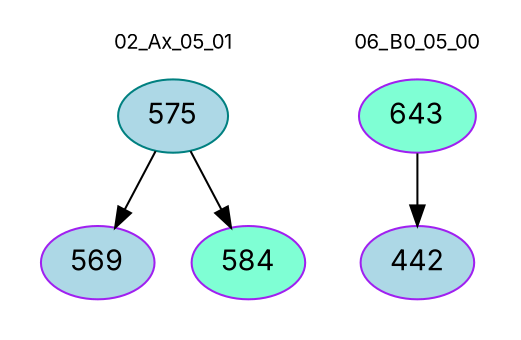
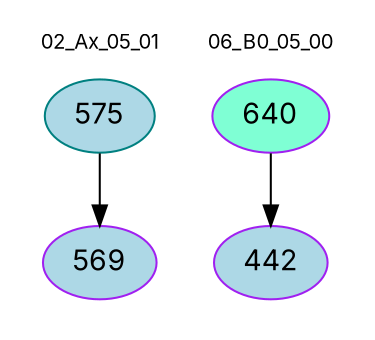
(417, 116) -> (271, 116)
(248, 263) -> none
